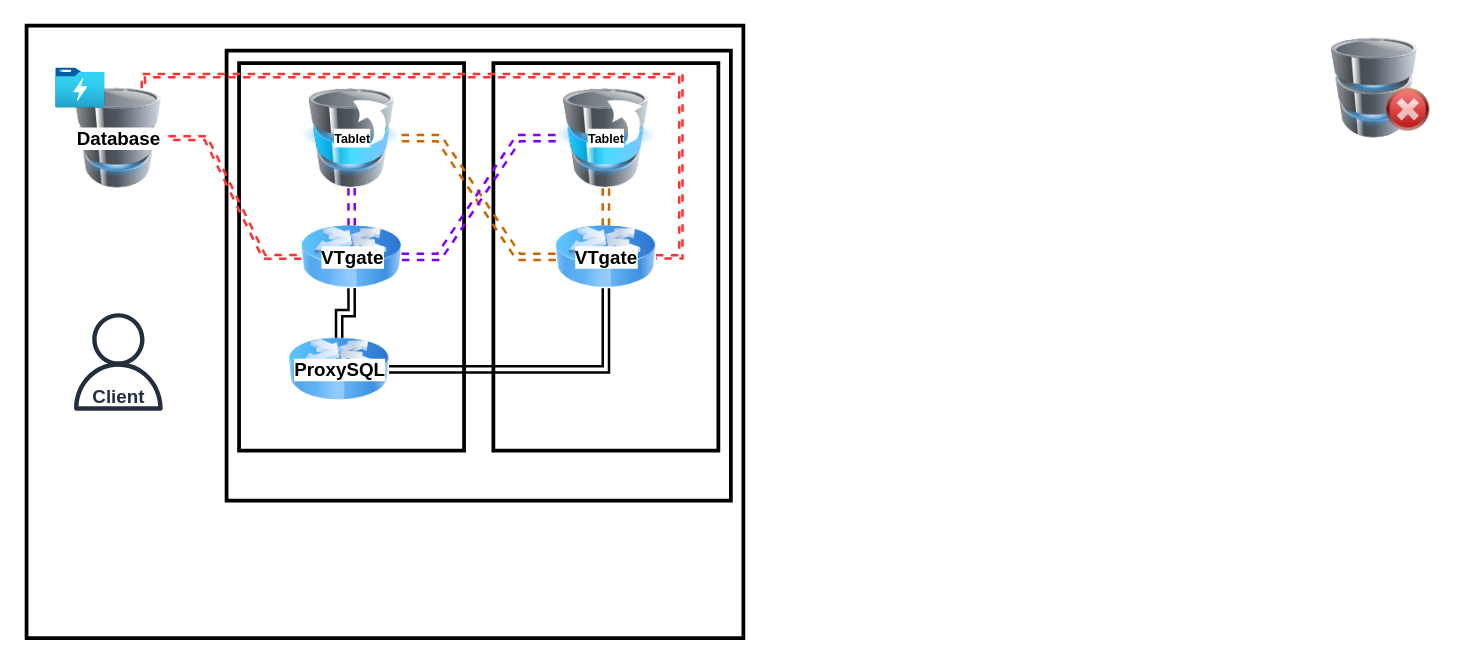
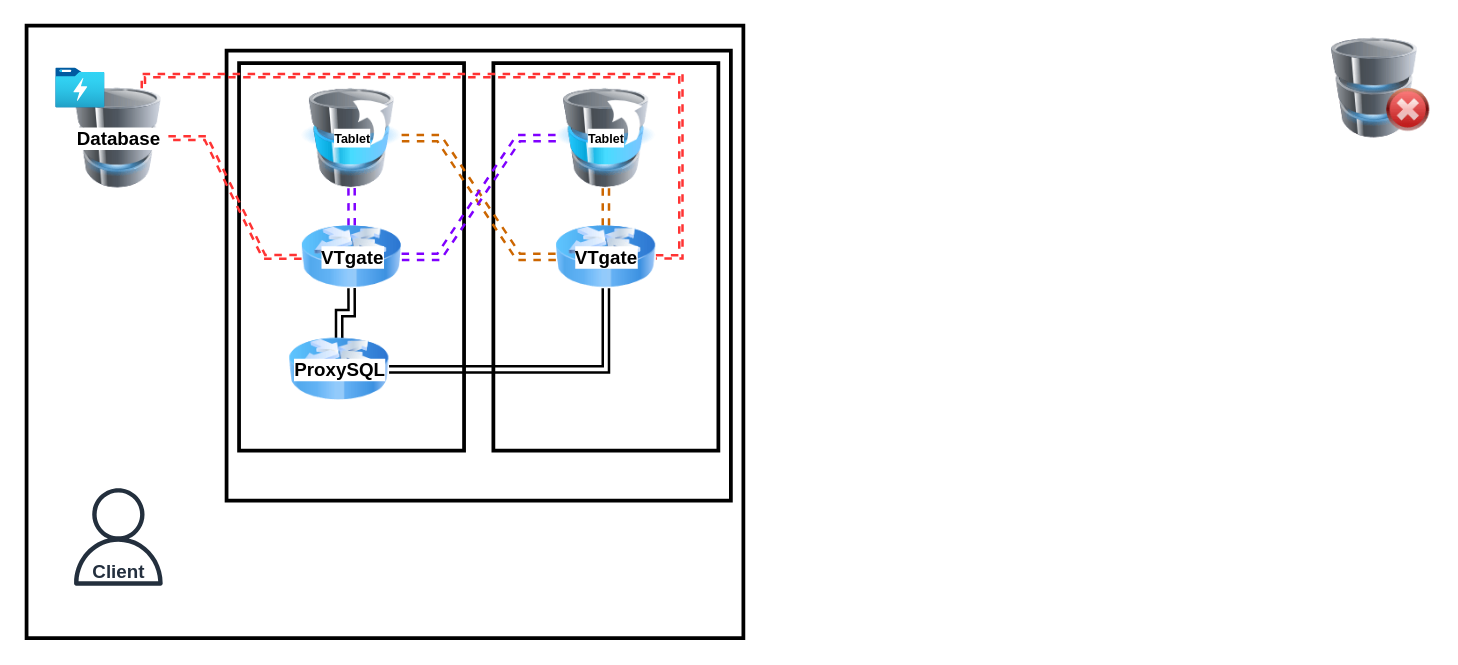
(118, 362) -> (118, 537)
